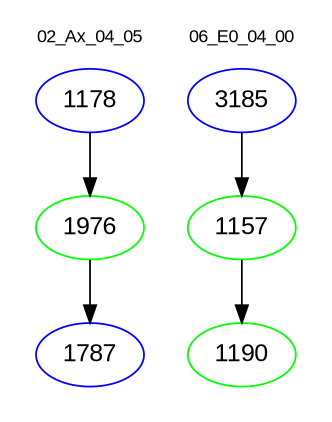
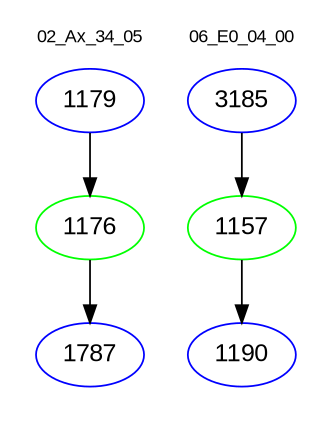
(90, 38) -> (90, 38)
(90, 101) -> (90, 101)
(90, 228) -> (90, 228)
(242, 355) -> (242, 355)
